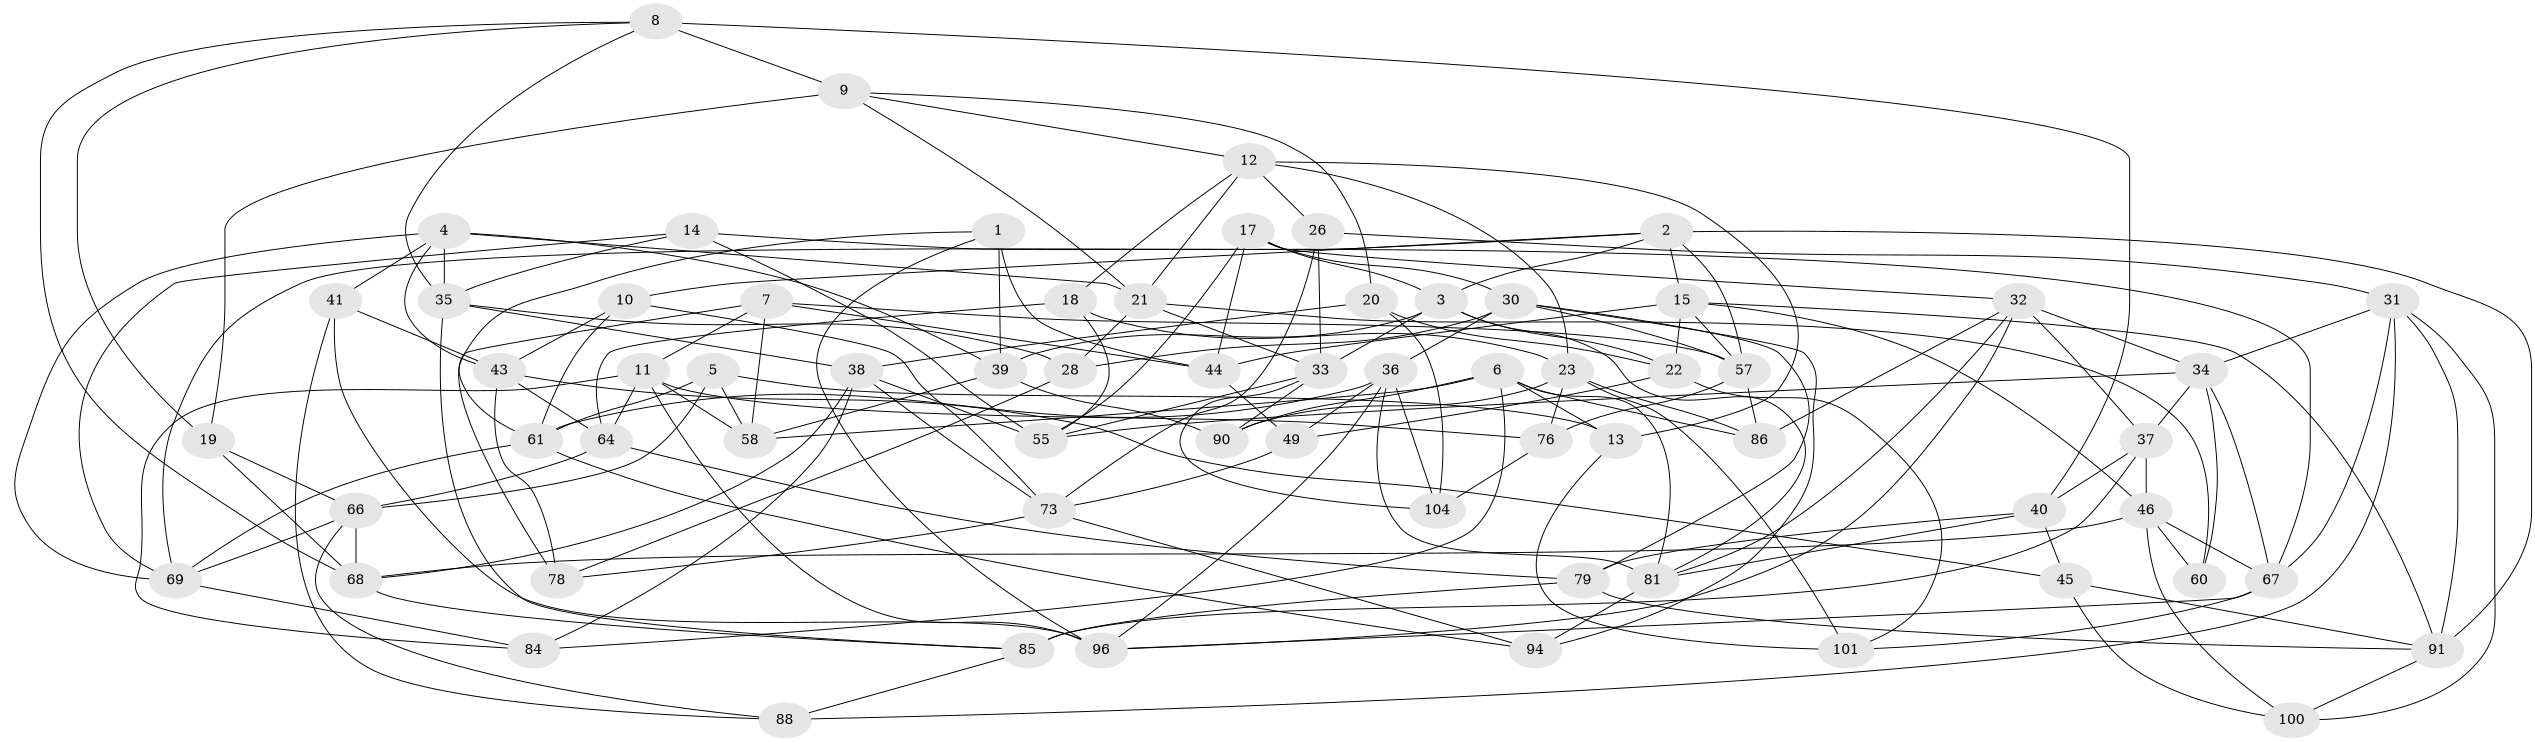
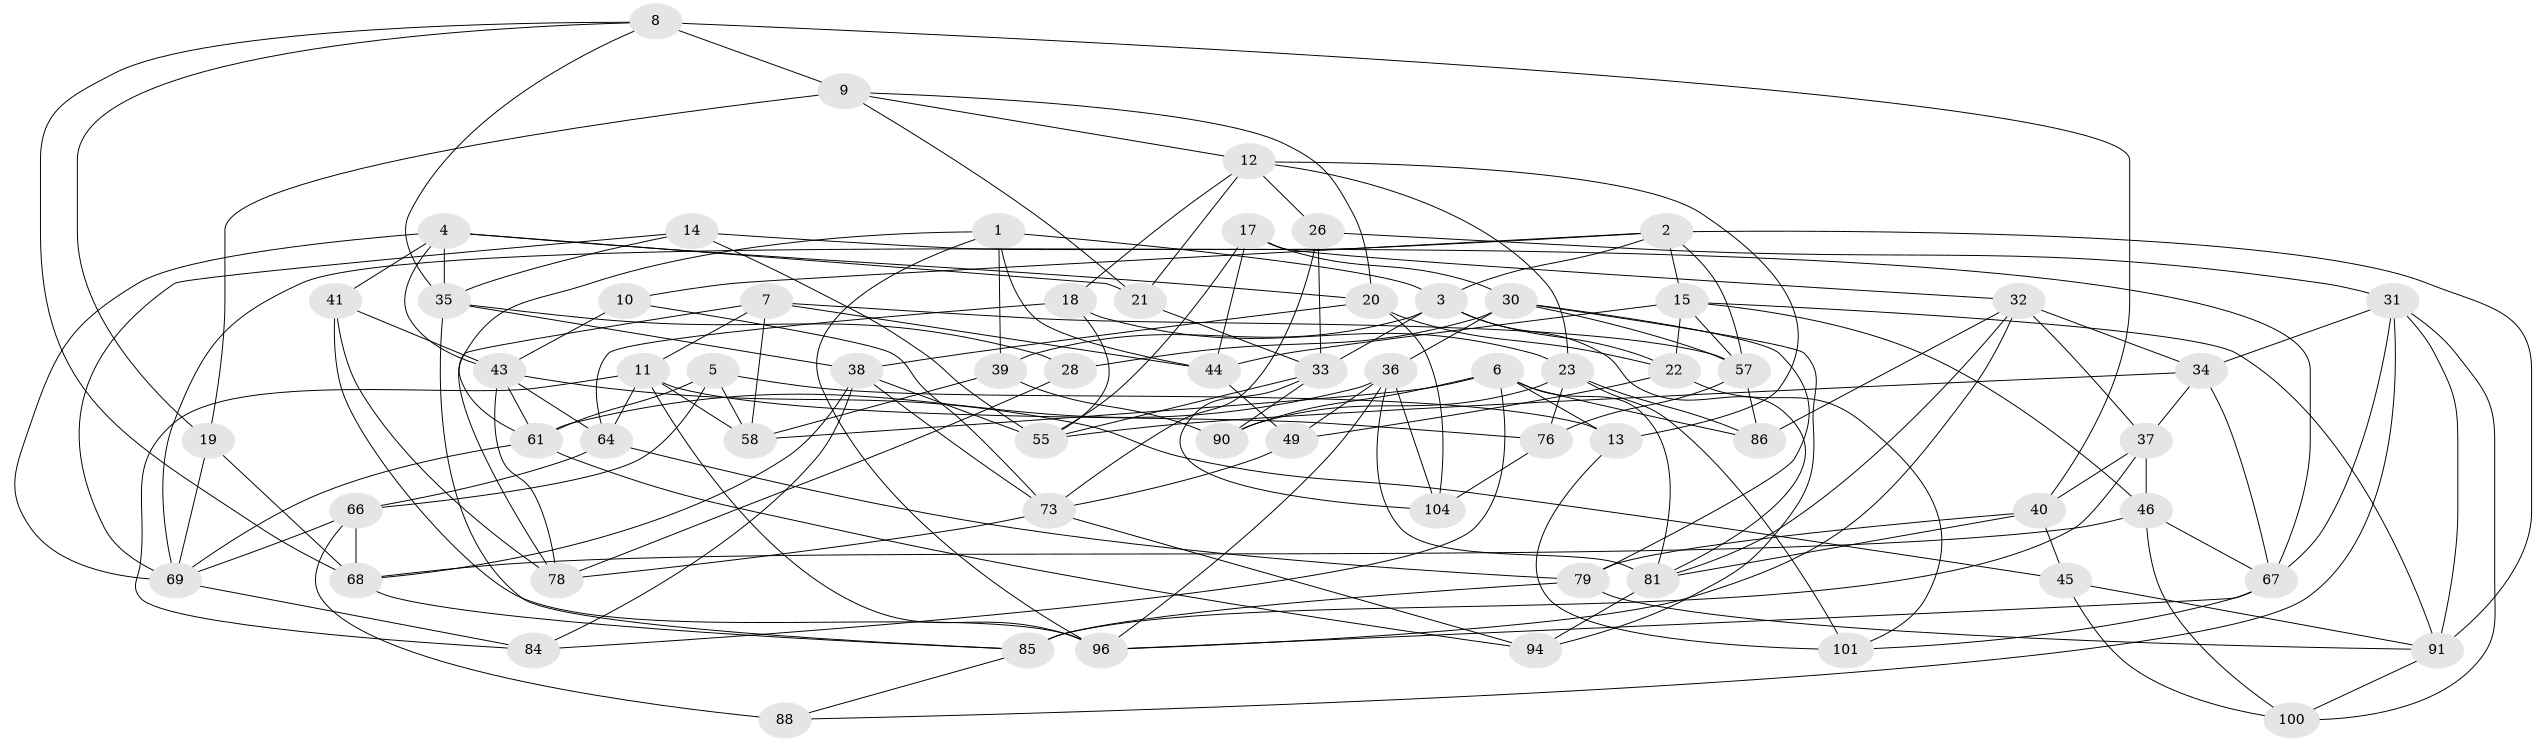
(733, 267) -> (1127, 280)
(1376, 273) -> (1264, 259)
(1114, 328) -> none
(569, 365) -> (518, 406)
(282, 476) -> (192, 511)
(2200, 581) -> none
(377, 671) -> (409, 455)
